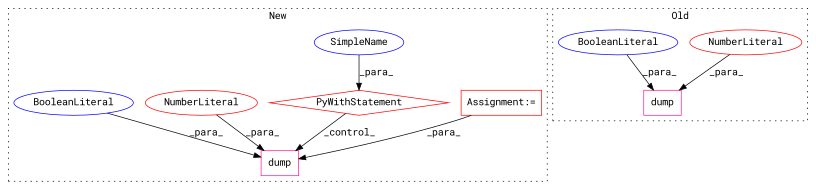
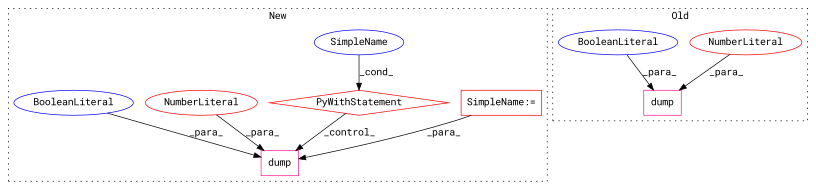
(376, 73) -> (376, 73)
(501, 103) -> (501, 103)
